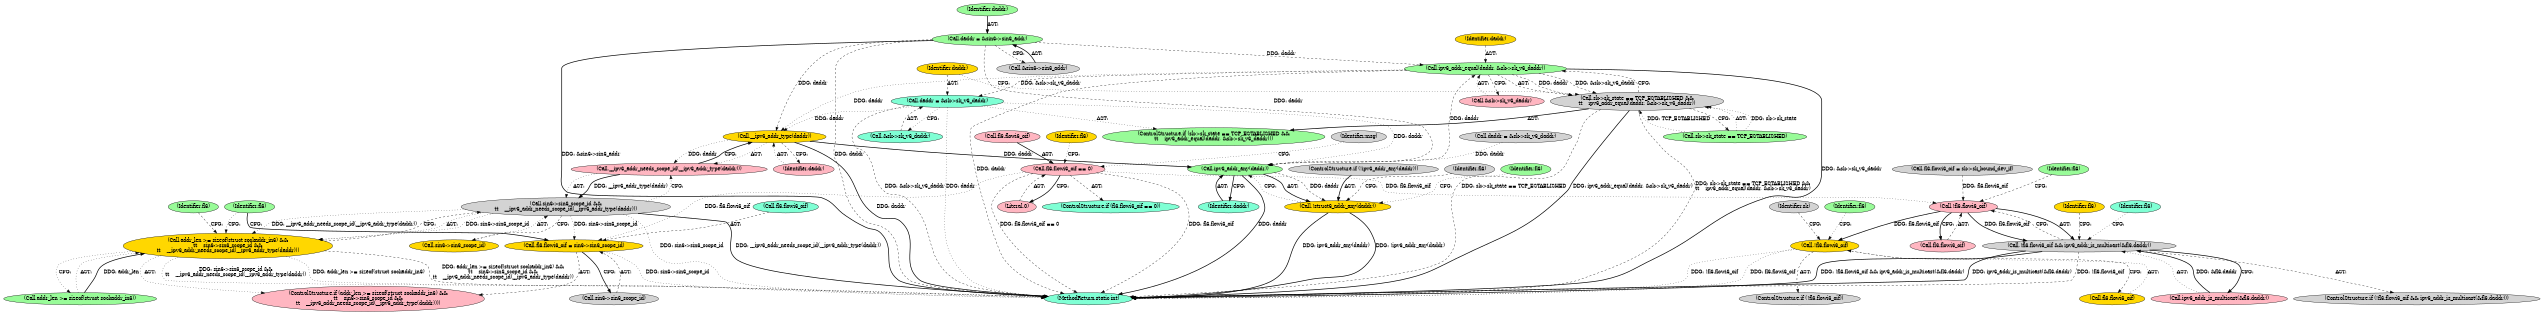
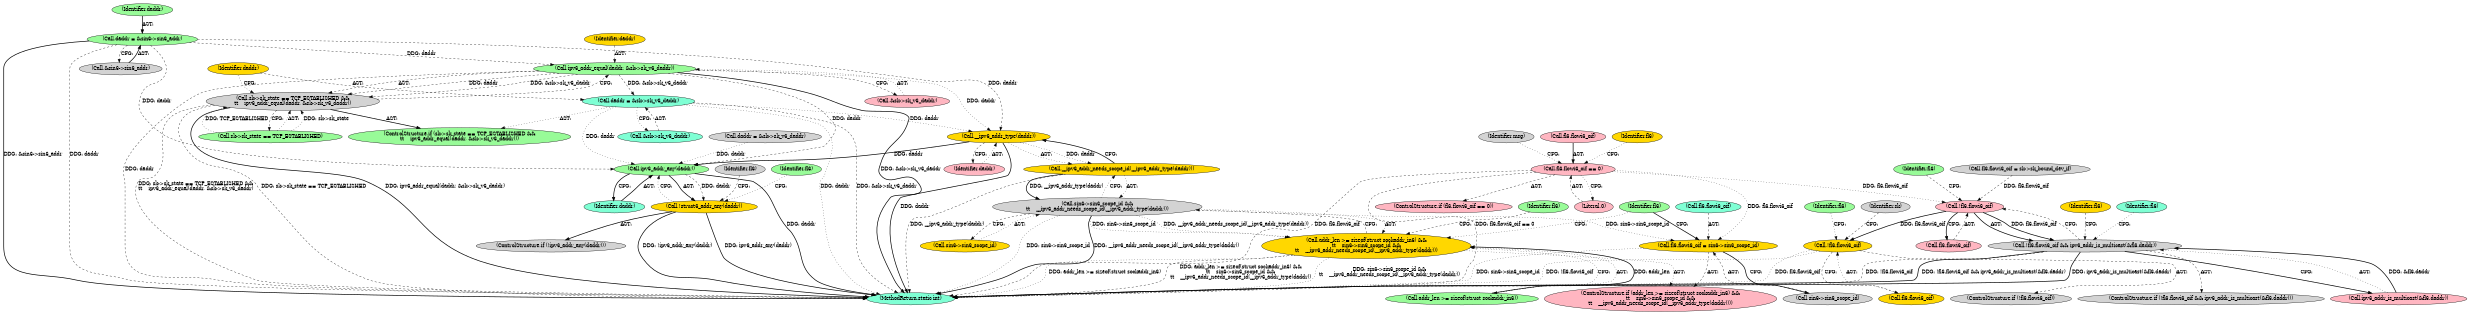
(1445, 154) -> (826, 115)
(669, 169) -> (1122, 169)
(1343, 185) -> (620, 222)
(1049, 191) -> (1588, 185)
none -> (955, 207)
(1111, 207) -> (1444, 207)
